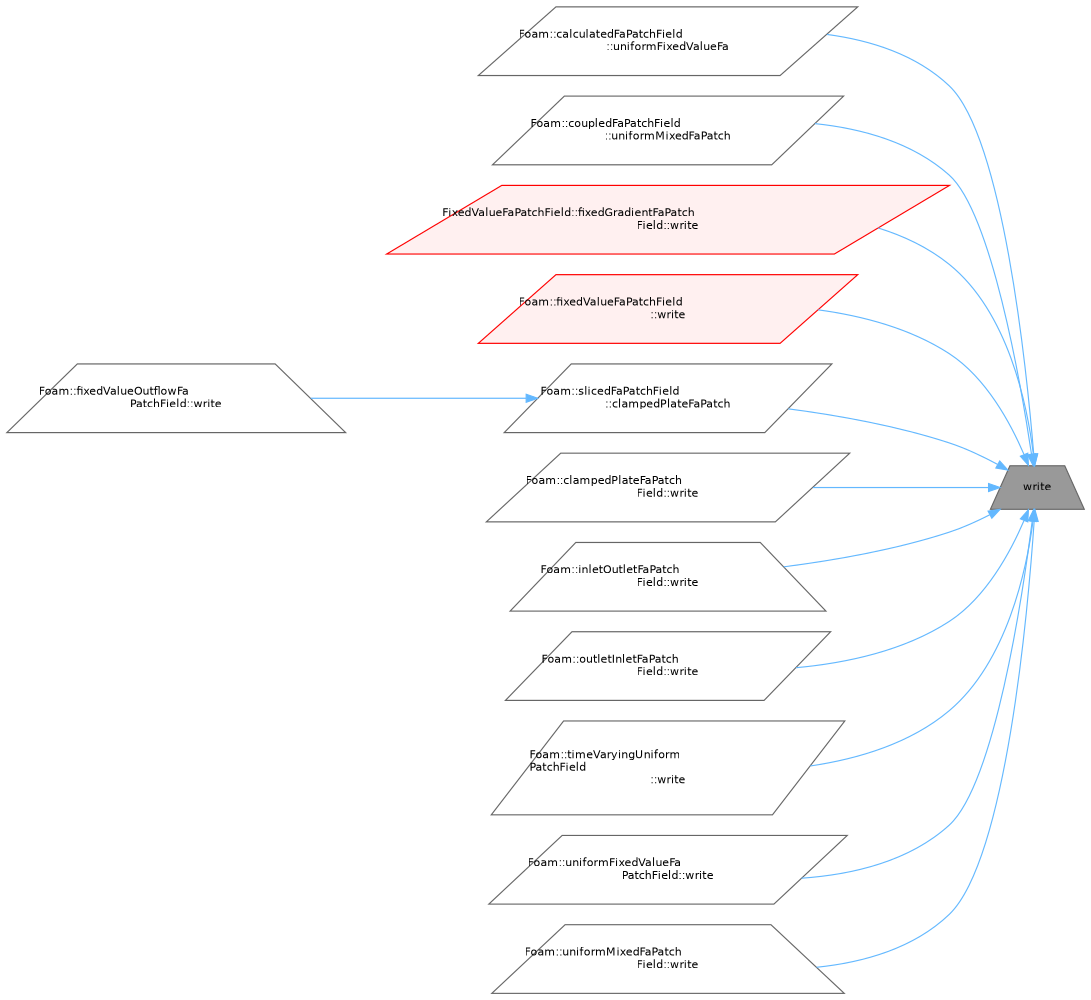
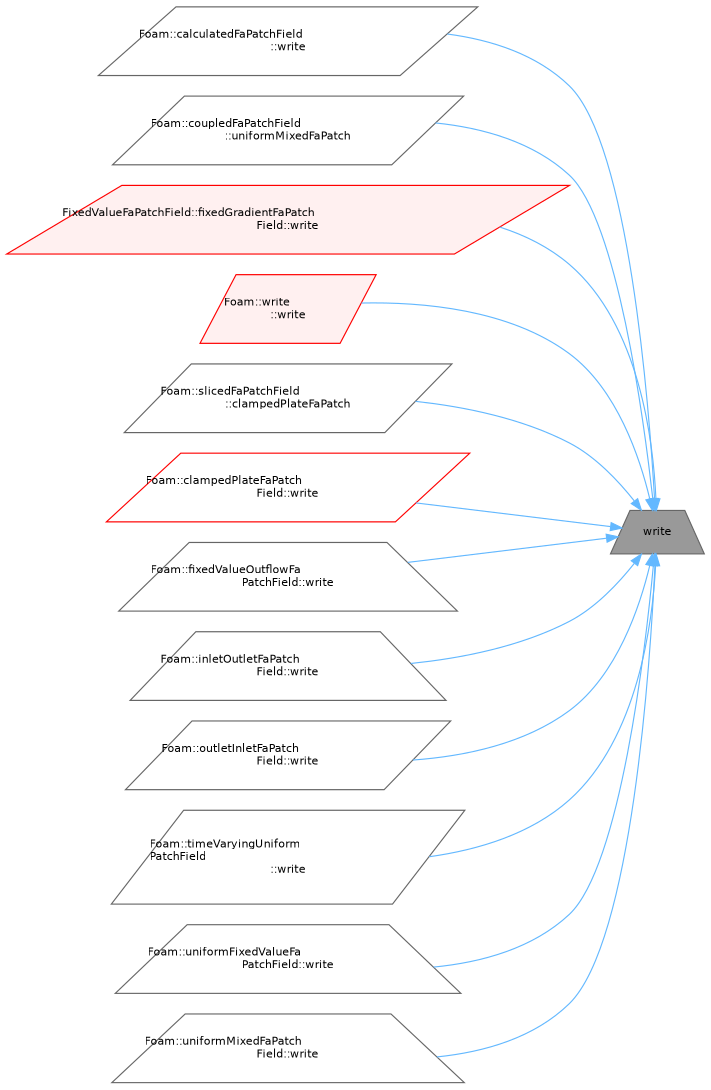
(668, 41) -> (288, 41)
(668, 309) -> (288, 309)
(418, 398) -> (507, 550)
(668, 488) -> (288, 488)
(668, 870) -> (288, 959)
